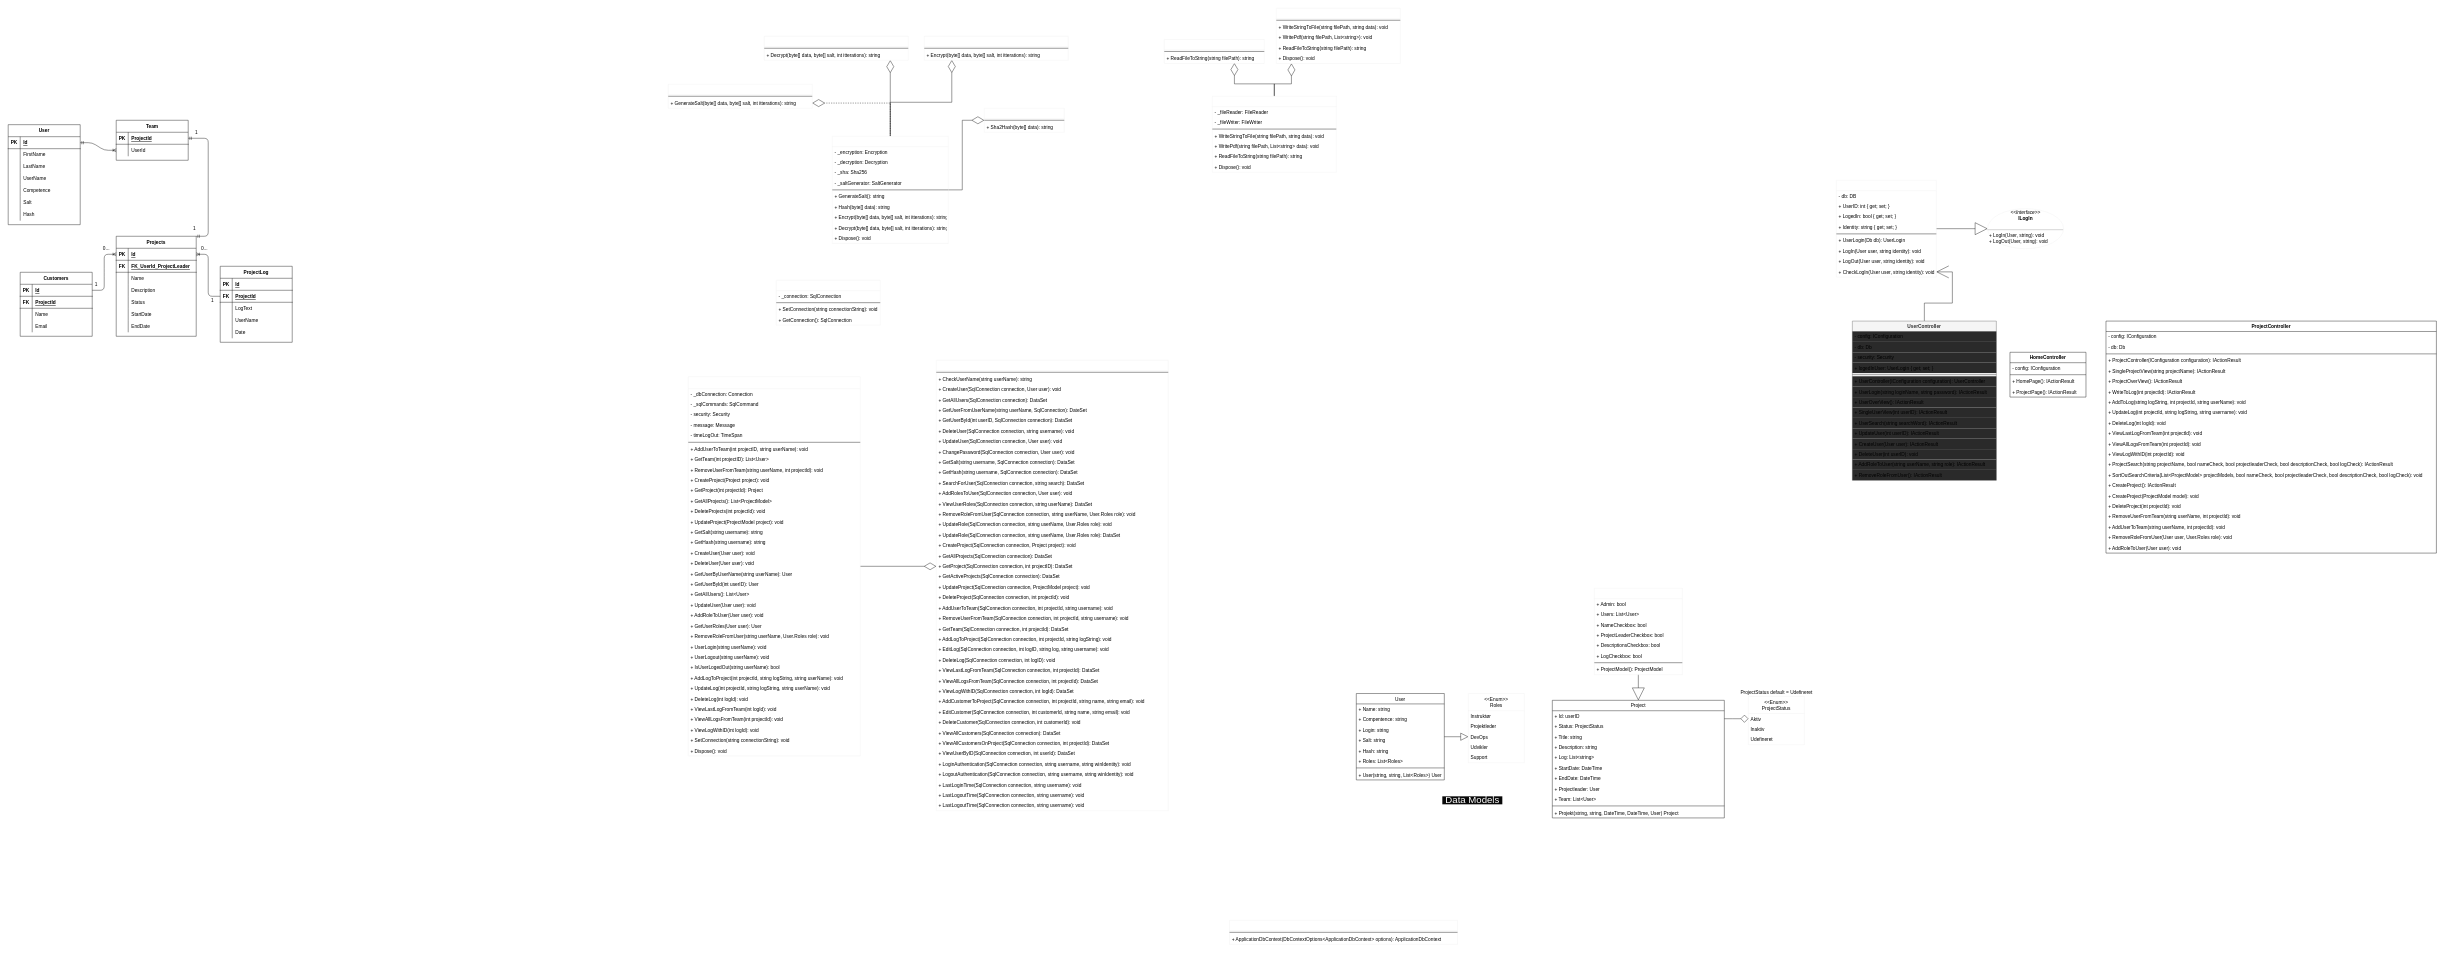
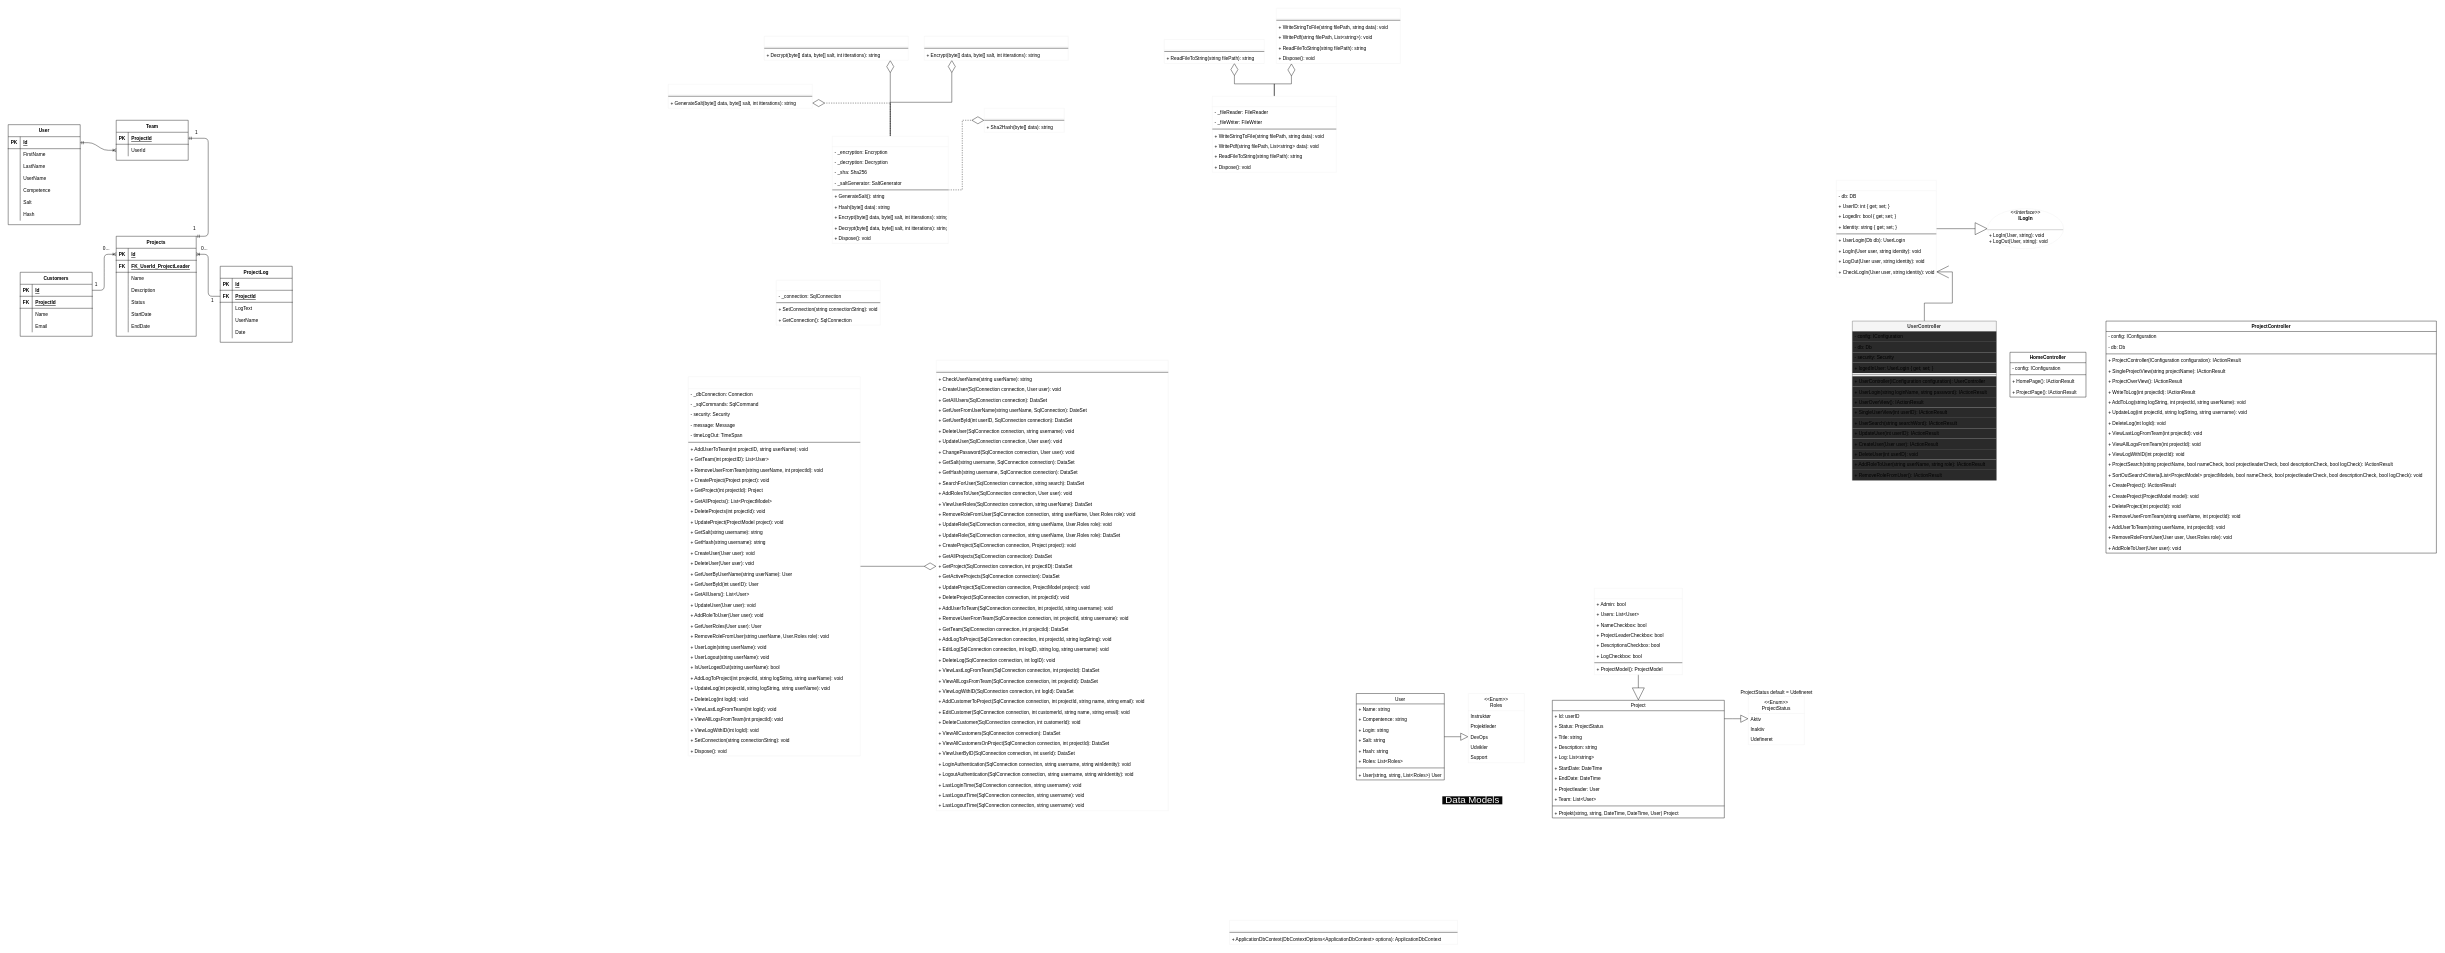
(962, 157) -> (962, 157)
(1739, 719) -> (1740, 719)
